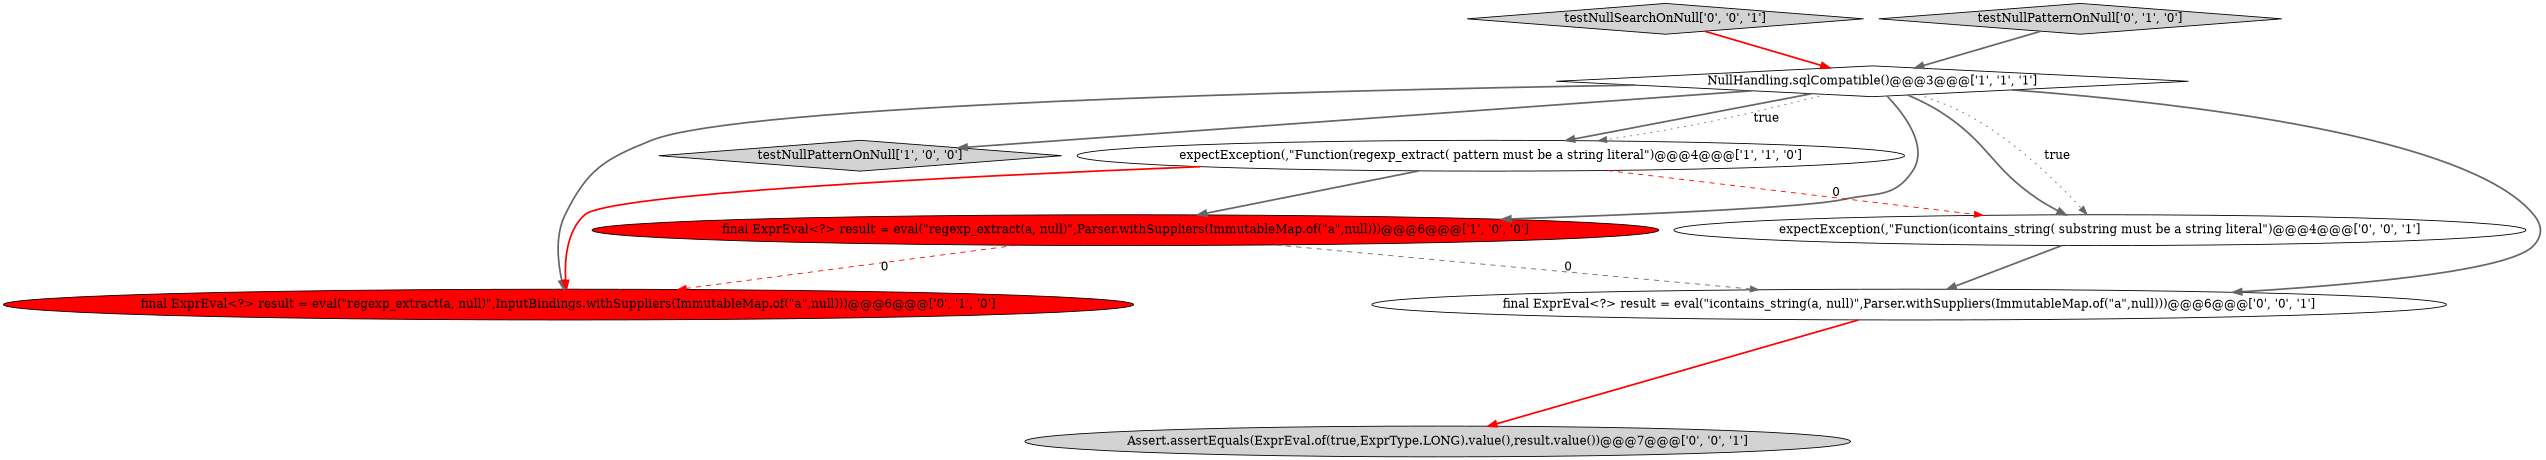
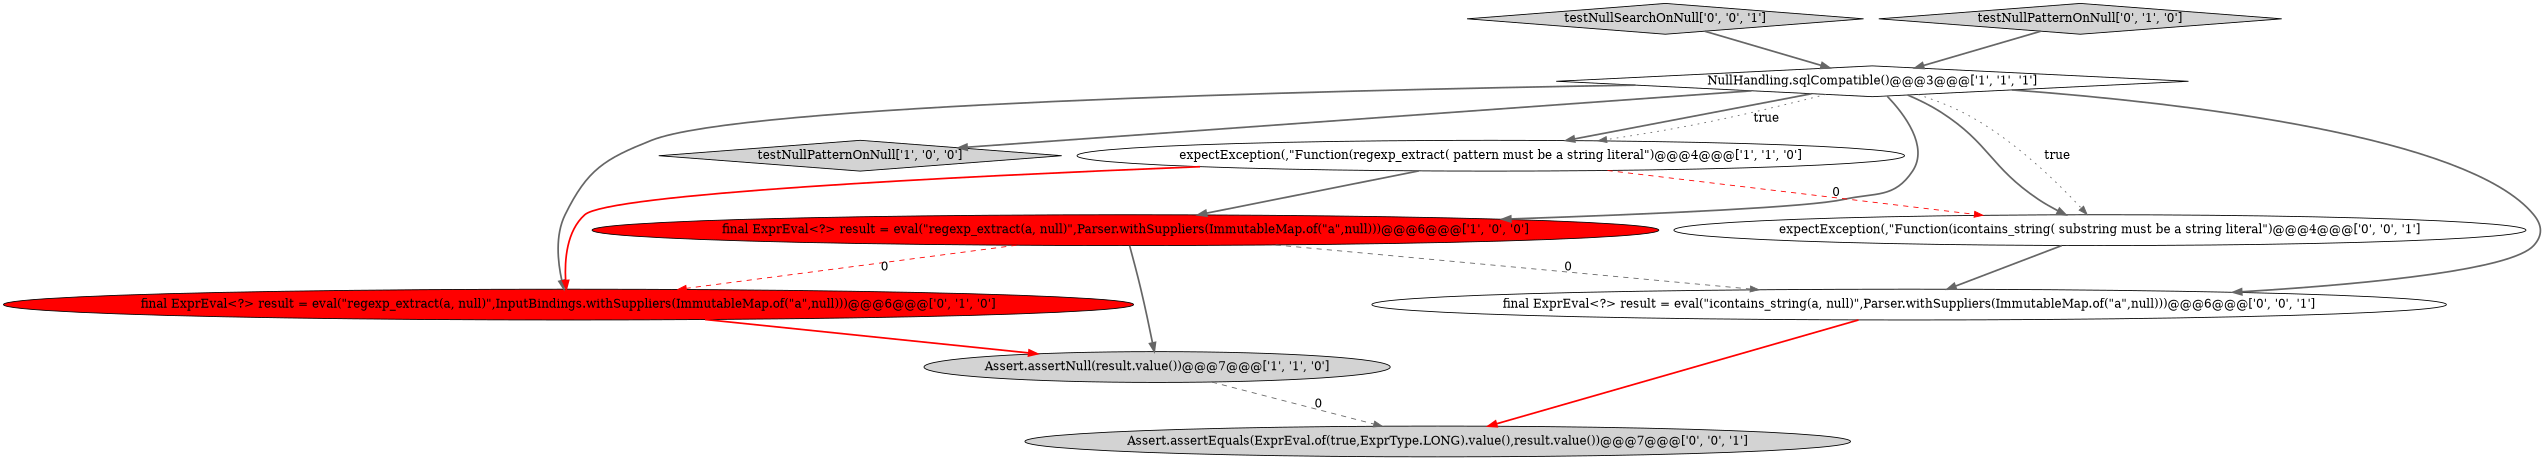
(1763, 48) -> (1763, 48)
none -> (1157, 367)
